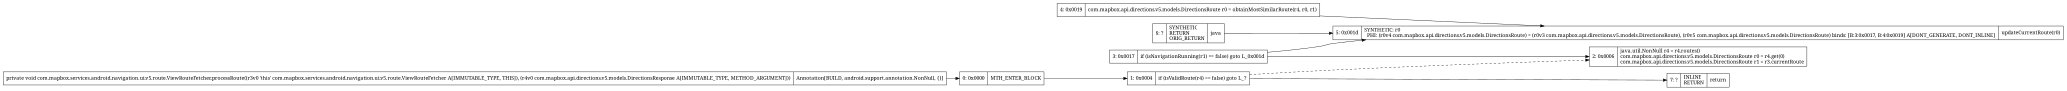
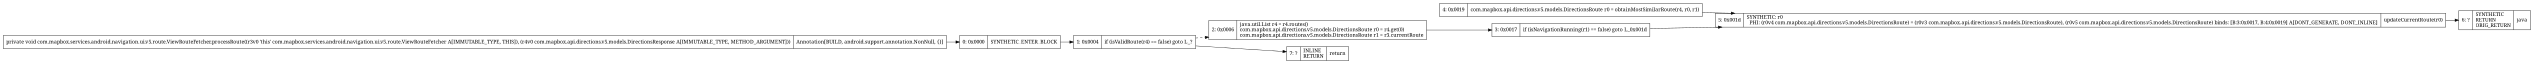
(1277, 33) -> (2450, 20)
(1660, 51) -> (1274, 24)
(1427, 57) -> (1457, 30)
(1016, 78) -> (1024, 42)
